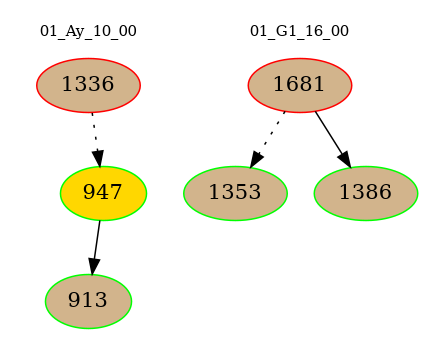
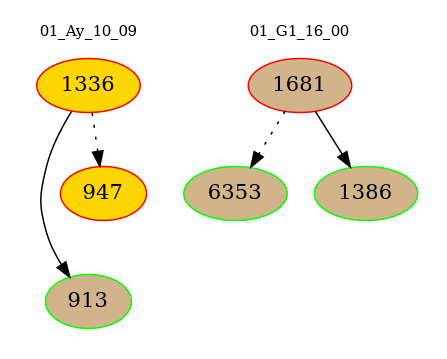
(88, 32) -> (88, 32)
(88, 86) -> (88, 86)
(104, 194) -> (104, 194)
(236, 194) -> (236, 194)
(97, 240) -> (42, 187)
